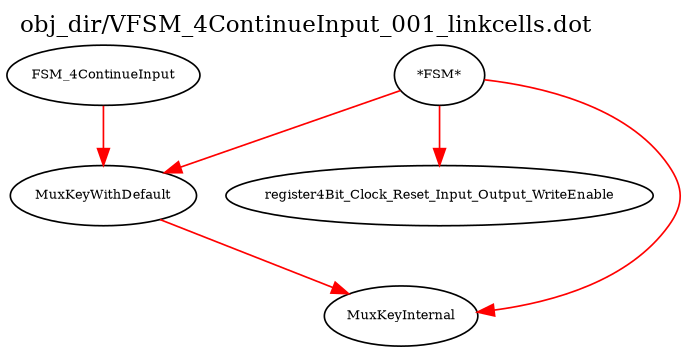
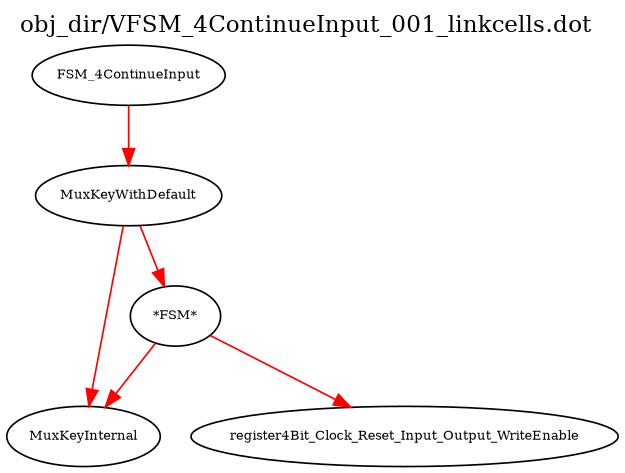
(290, 129) -> (149, 248)
